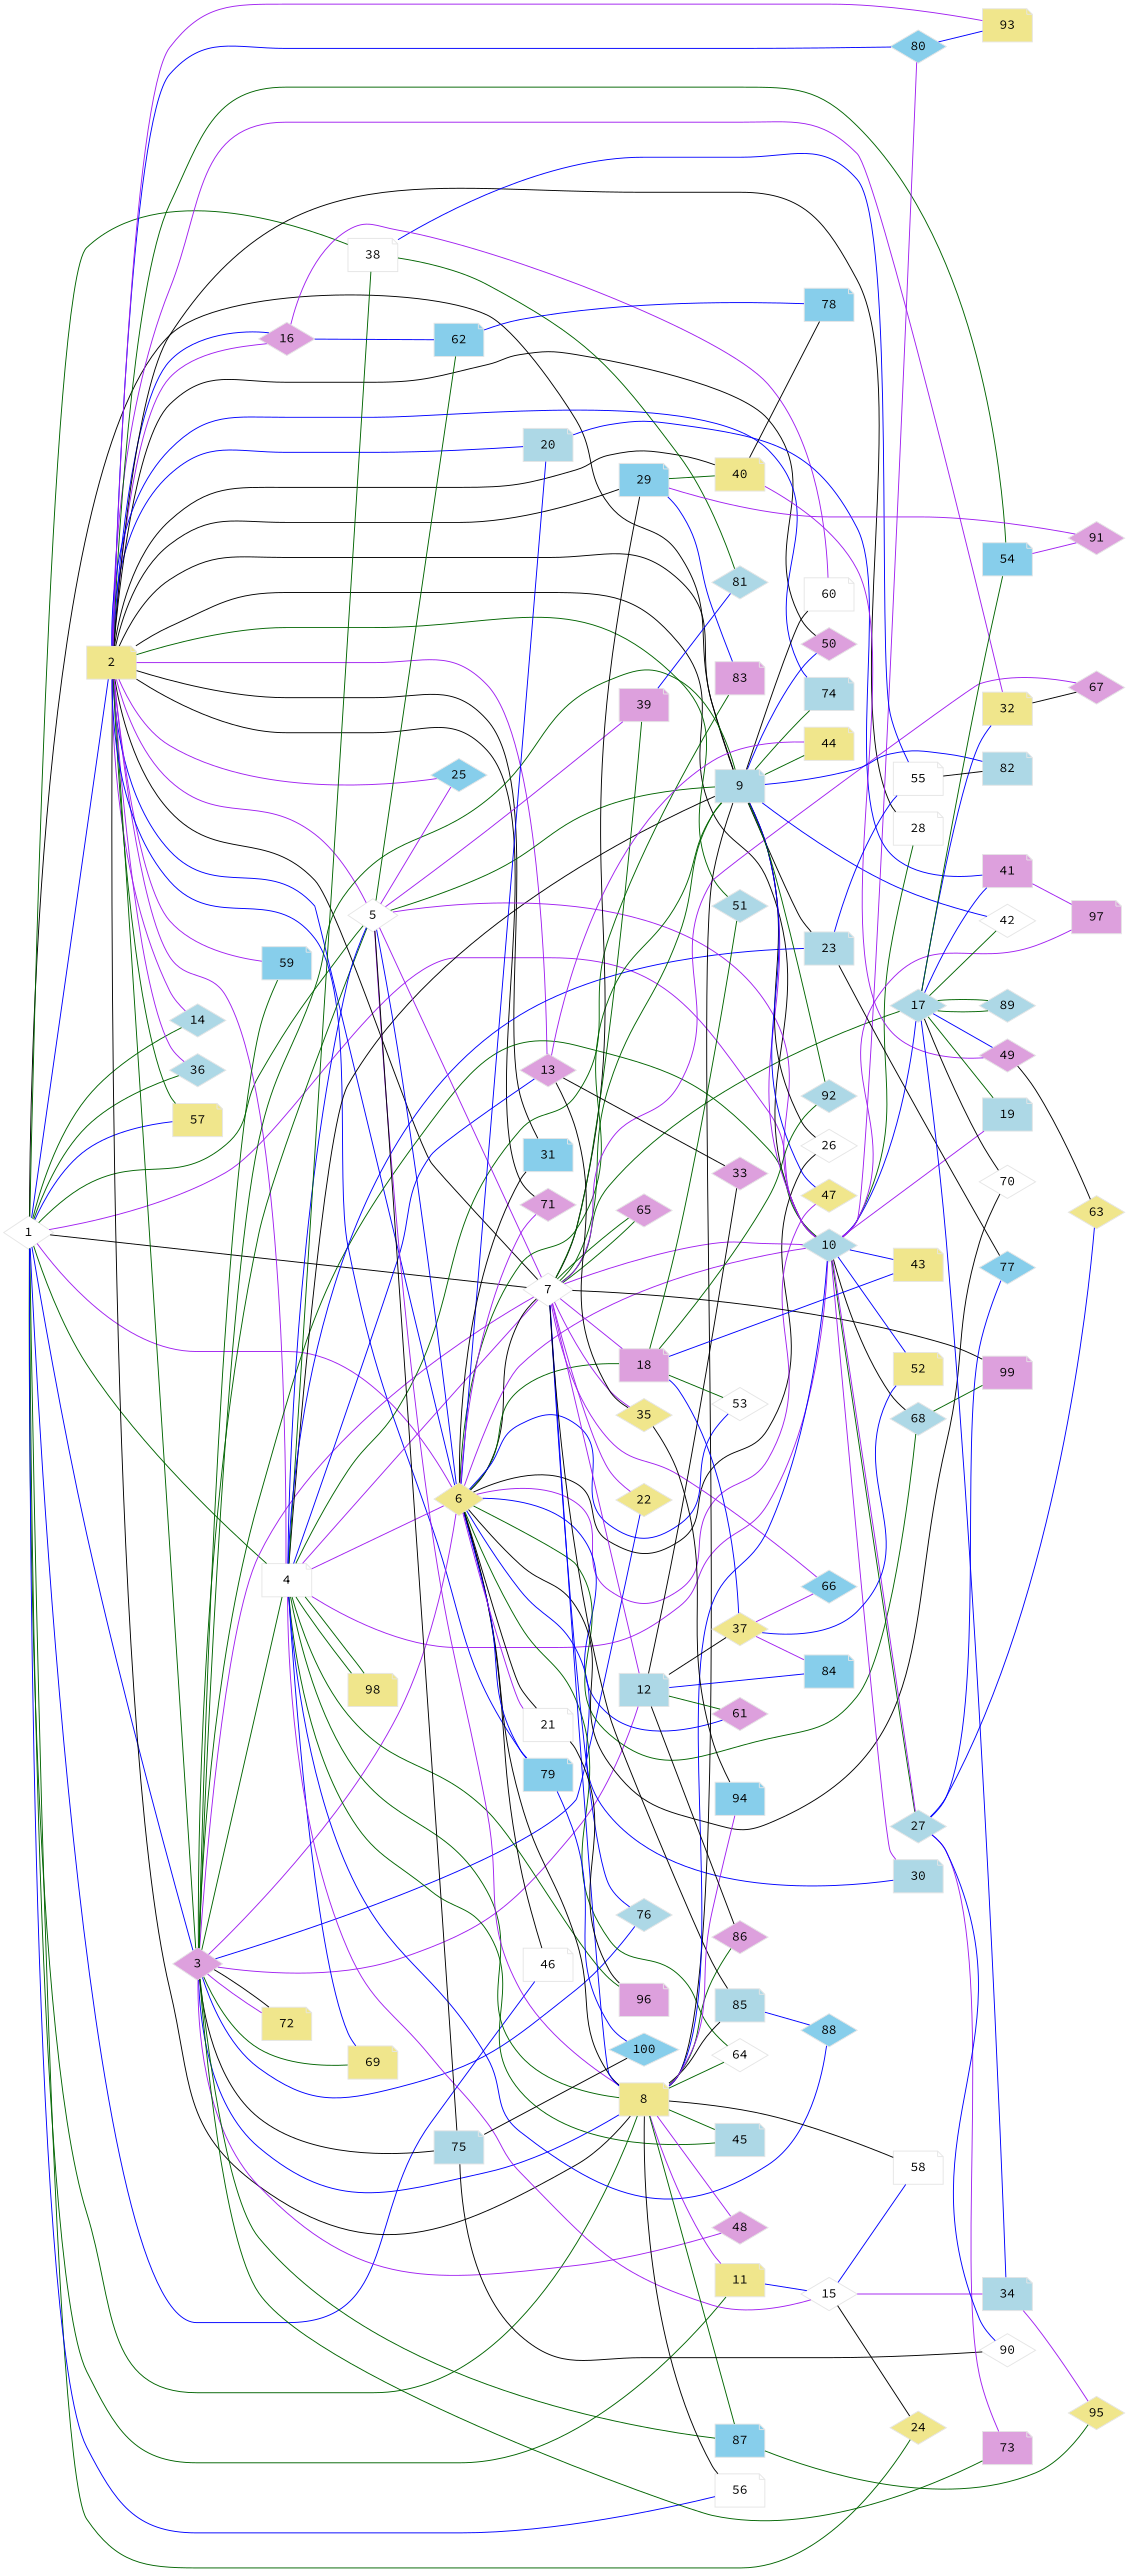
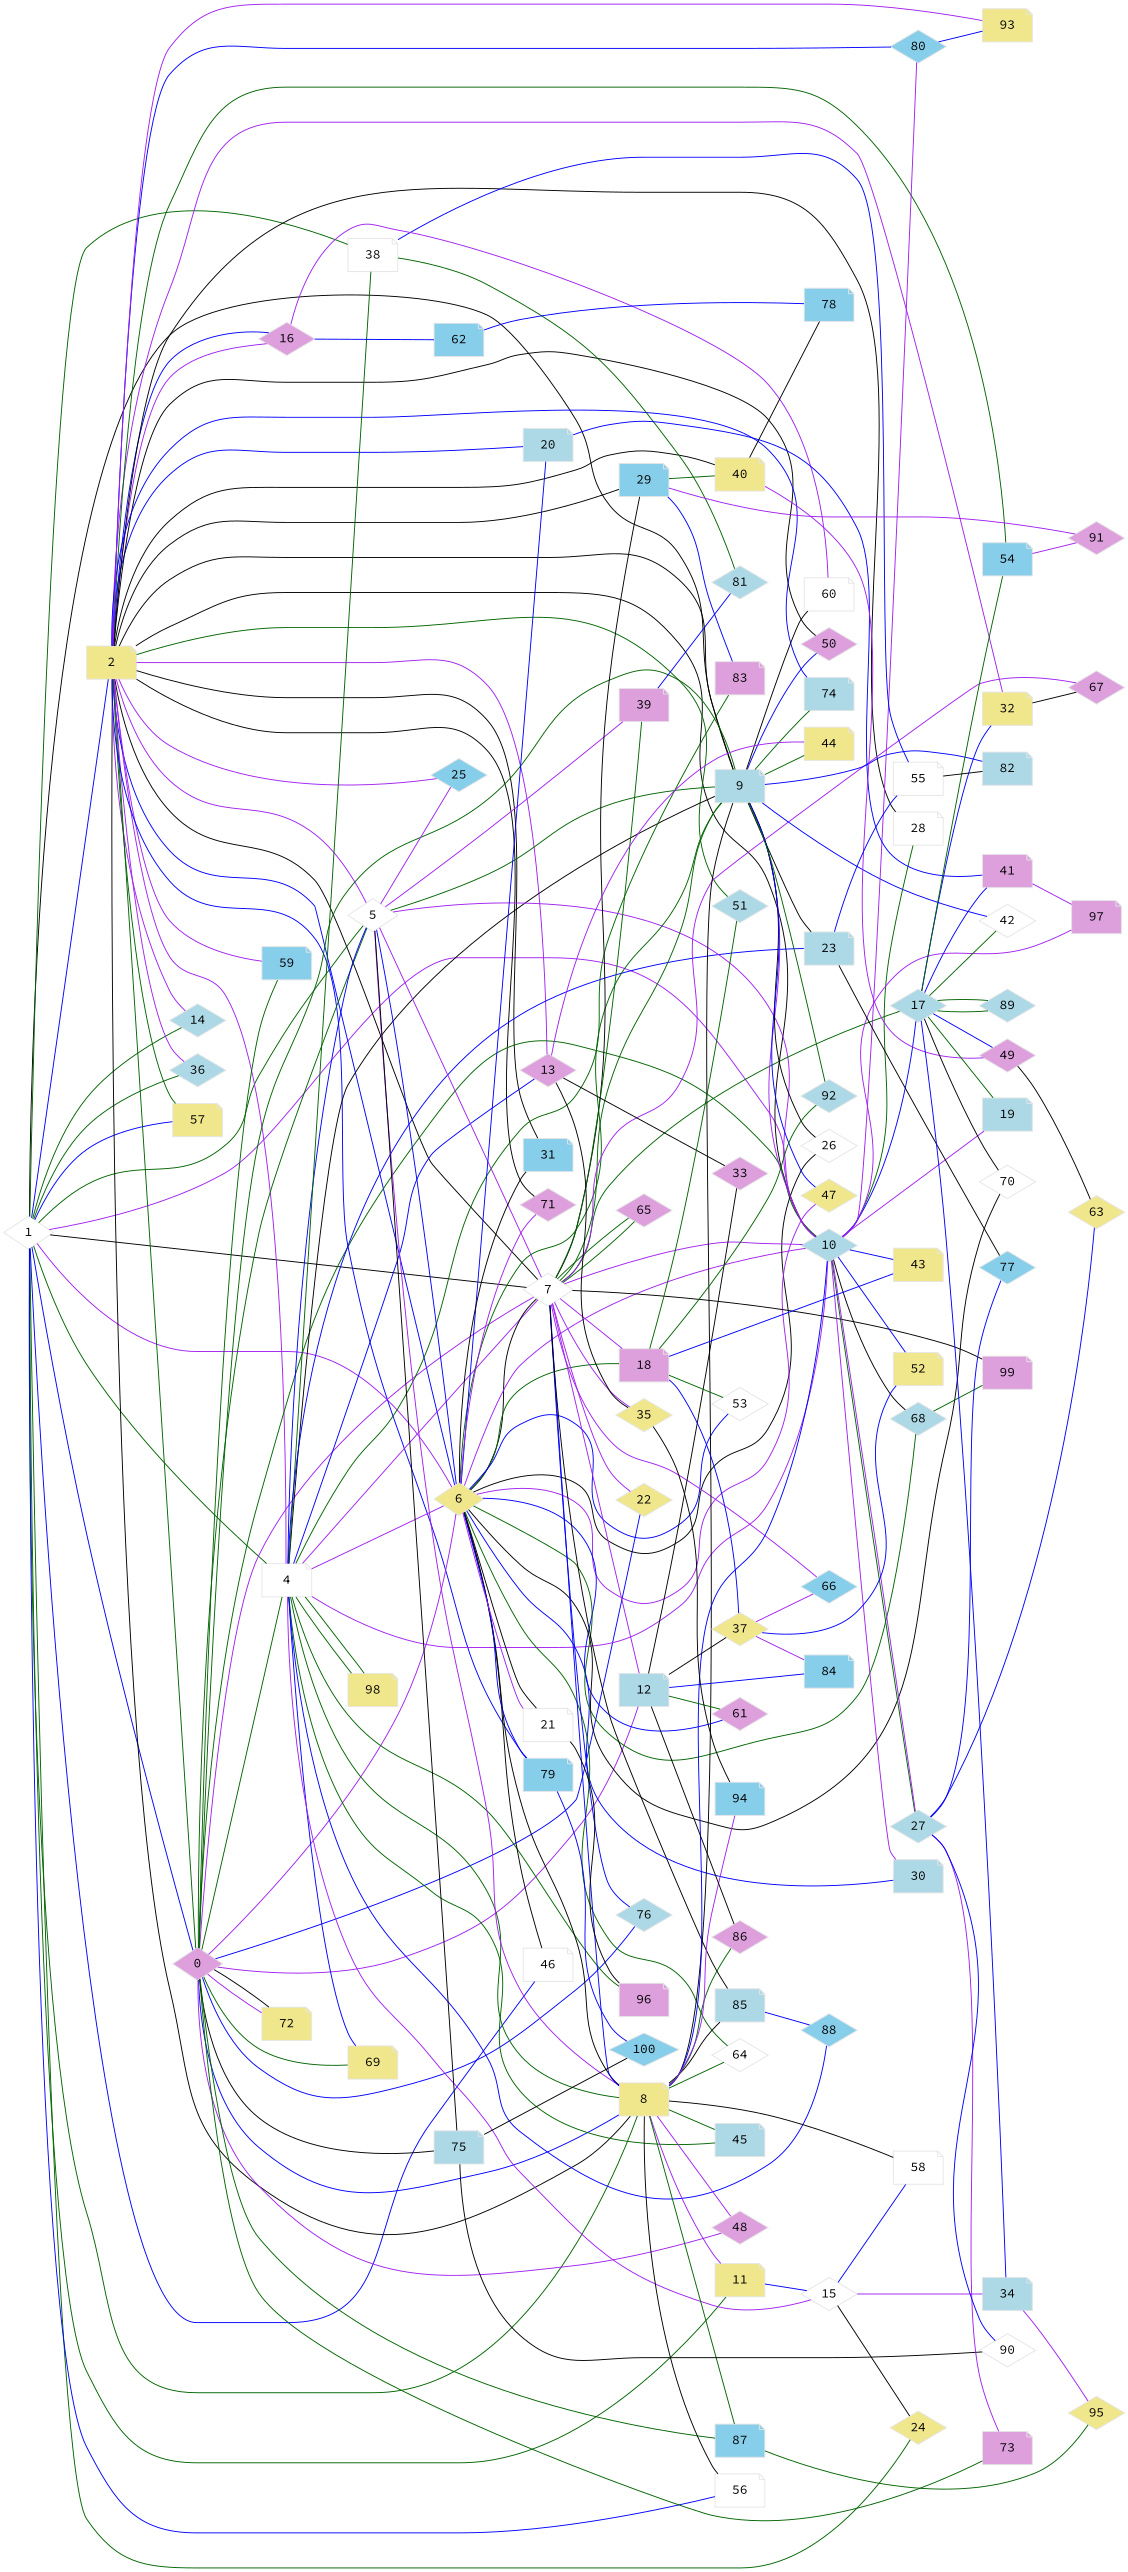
(414, 642) -> none
(198, 1964) -> (198, 1964)
